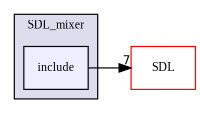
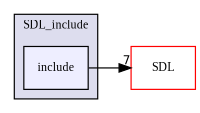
(56, 26) -> (56, 26)
